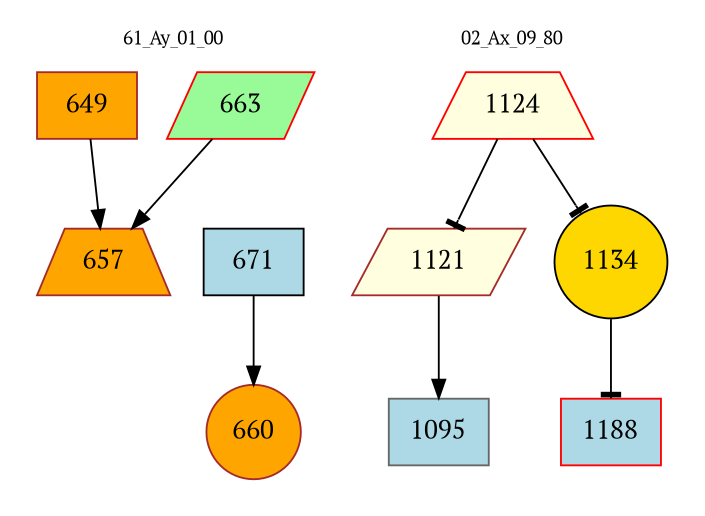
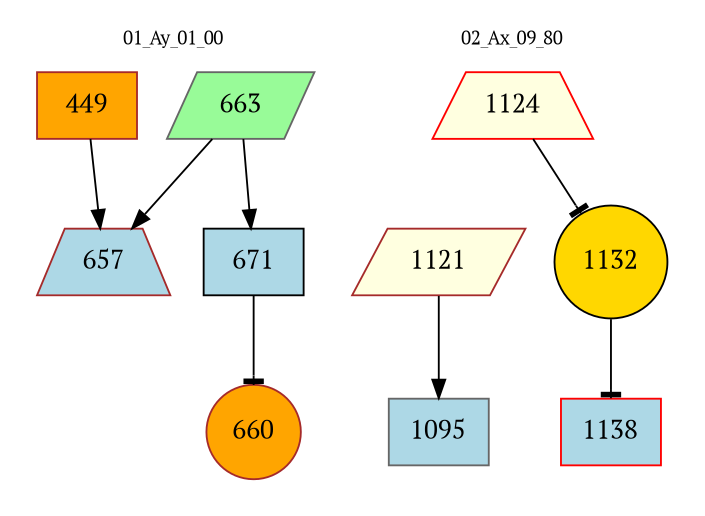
(174, 40) -> (174, 40)
(87, 106) -> (87, 106)
(241, 106) -> (241, 106)
none -> (246, 175)
(478, 179) -> none
(104, 262) -> (104, 262)
(611, 262) -> (611, 262)
(254, 336) -> (254, 336)
(611, 432) -> (611, 432)
